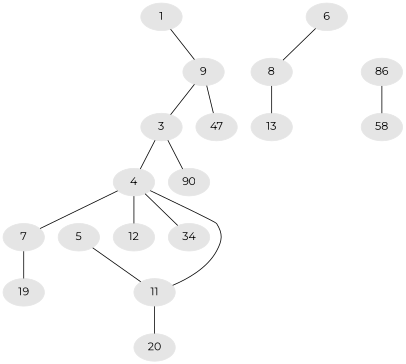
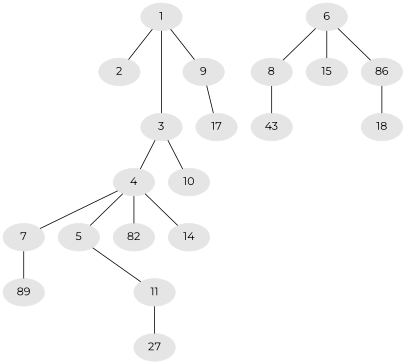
none -> (354, 44)
none -> (119, 72)
none -> (327, 72)
(183, 99) -> (161, 72)
(217, 127) -> (217, 127)
(272, 127) -> (272, 127)
(382, 127) -> (382, 127)
(189, 182) -> (189, 182)
(219, 229) -> (106, 210)
(134, 237) -> (134, 237)
(189, 237) -> (189, 237)
(24, 292) -> (24, 292)
(155, 347) -> (155, 347)
